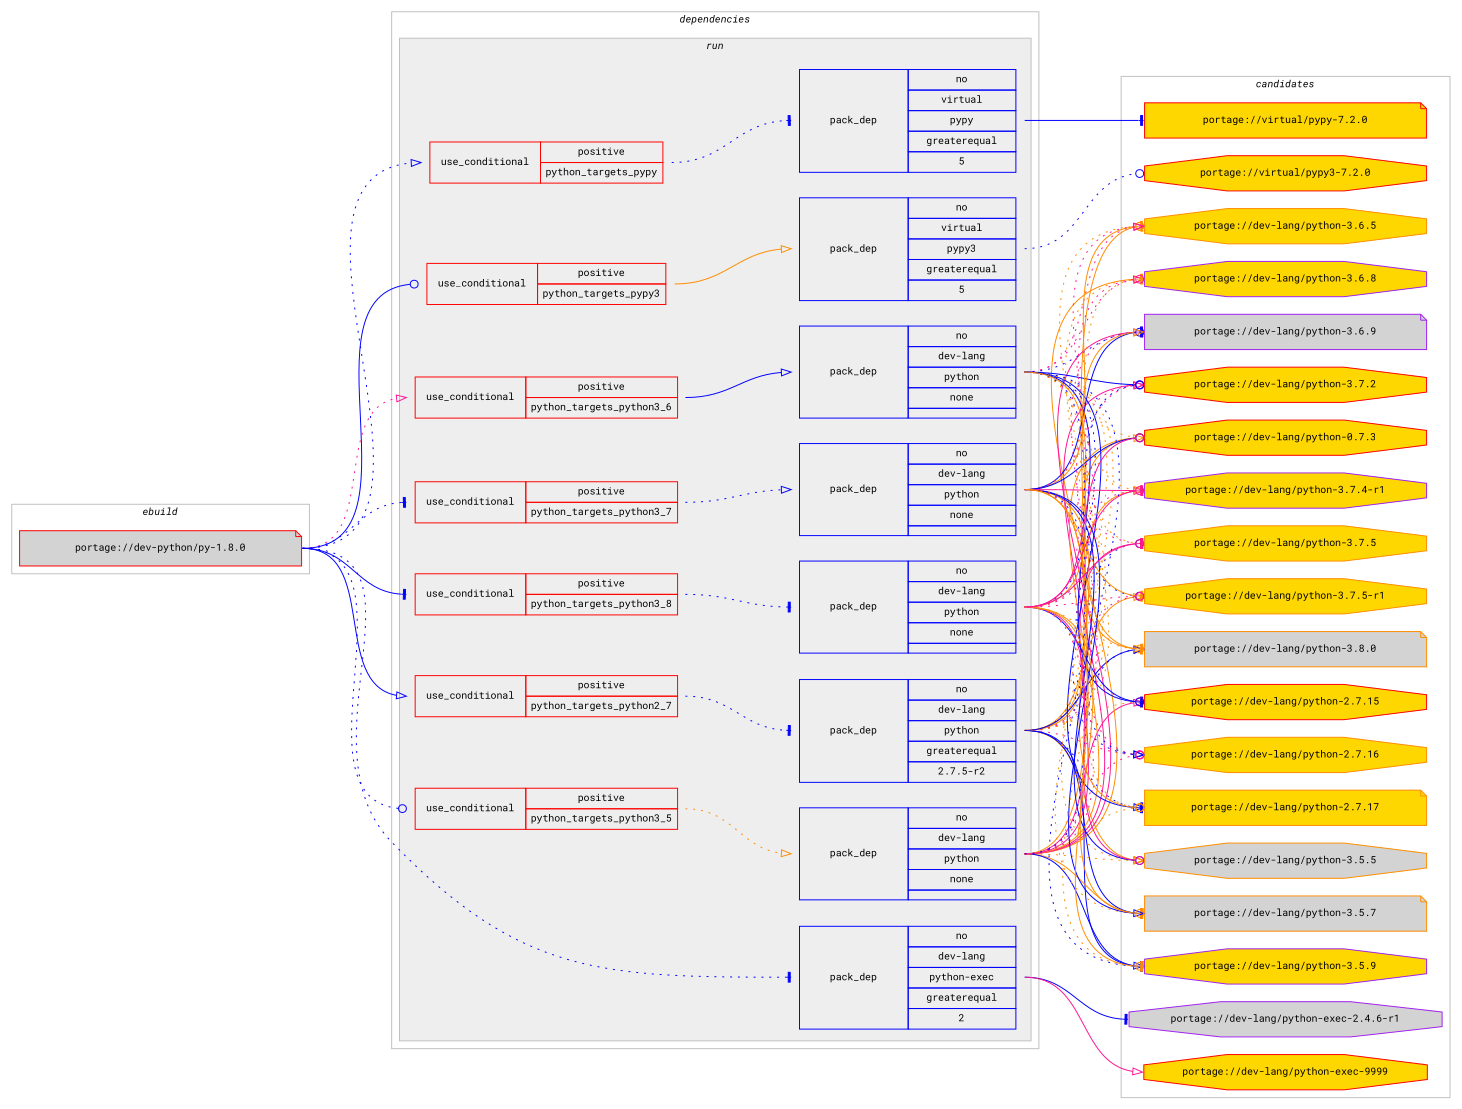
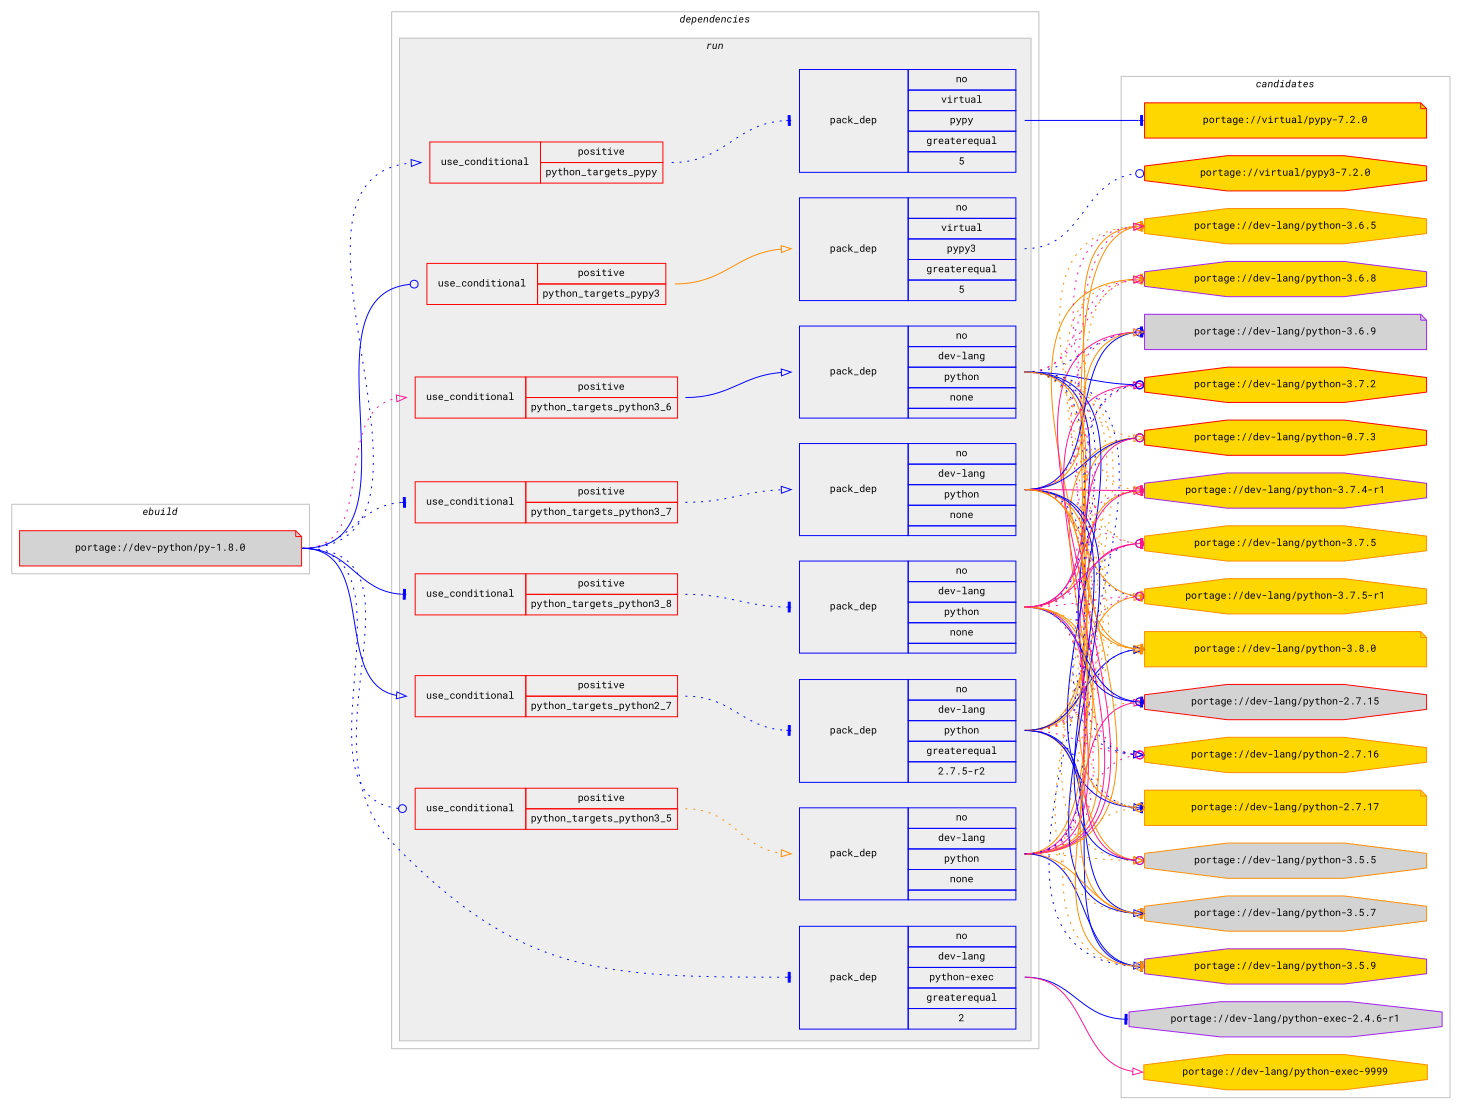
(1286, 649) -> (1286, 649)
(1286, 702) -> (1286, 702)
(1286, 914) -> (1286, 914)
(1286, 1072) -> (1286, 1072)
